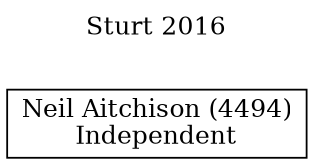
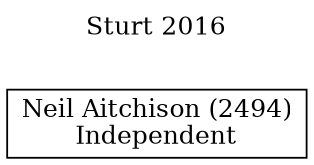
(157, 124) -> (157, 124)
